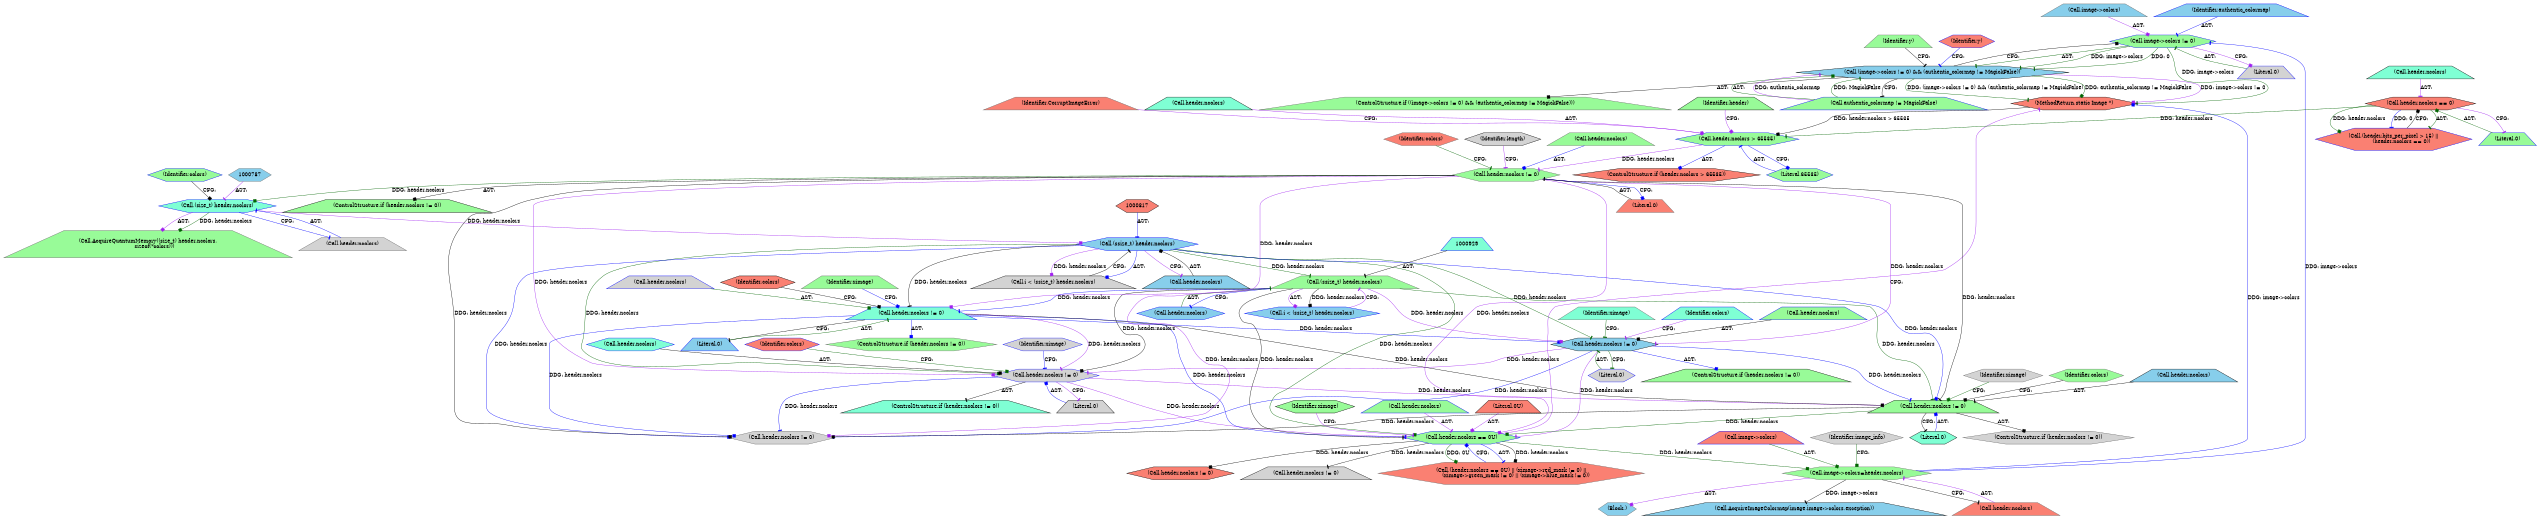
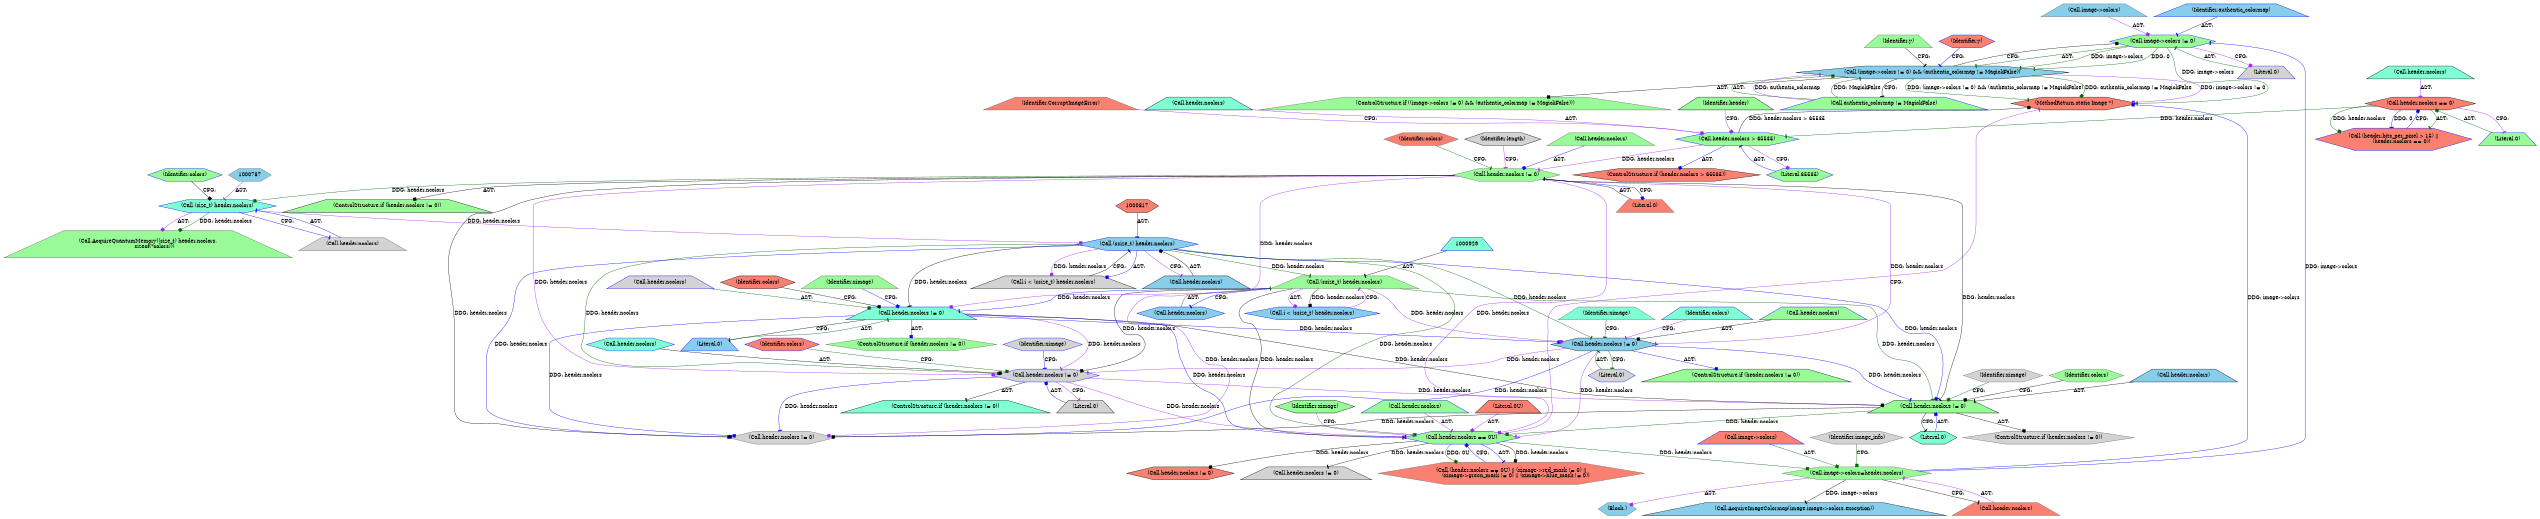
(1903, 112) -> (1878, 111)
(2413, 121) -> (2413, 121)
(1767, 156) -> (1767, 156)
